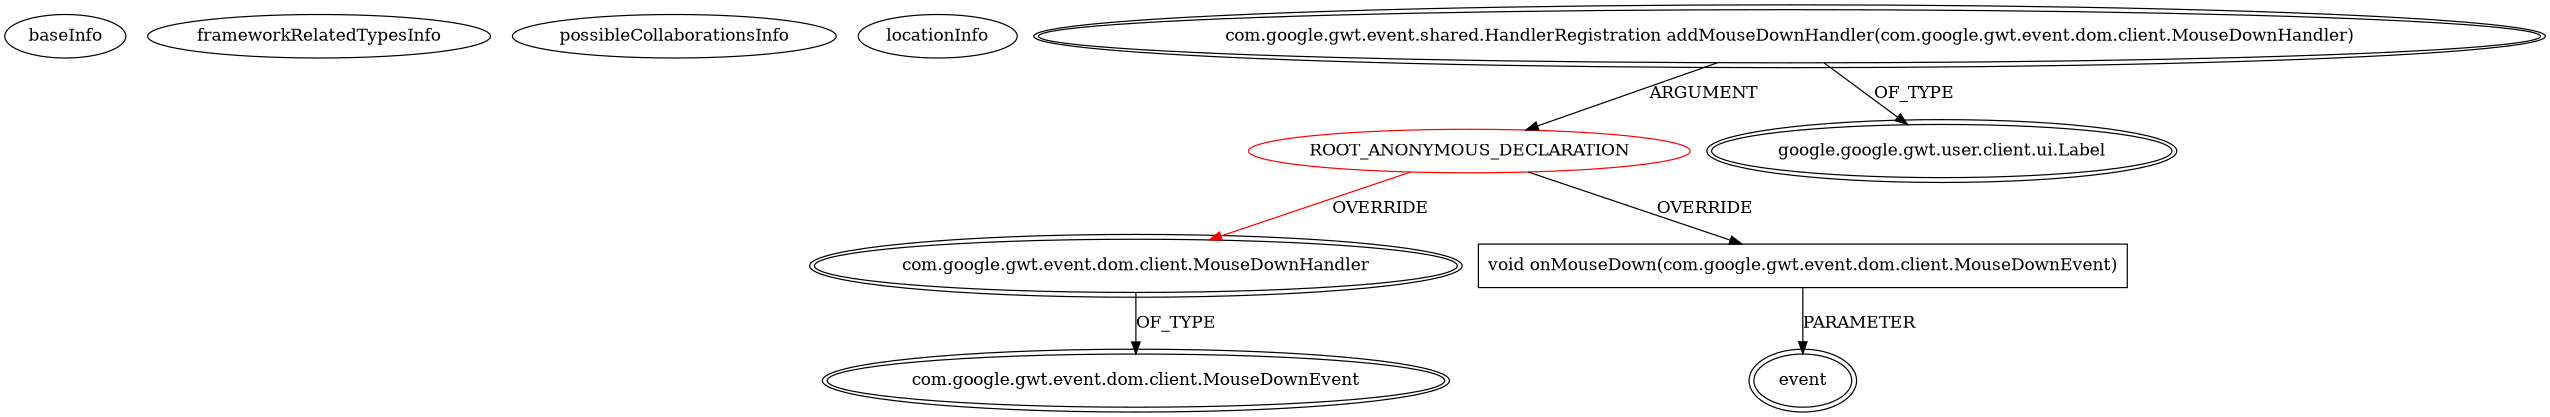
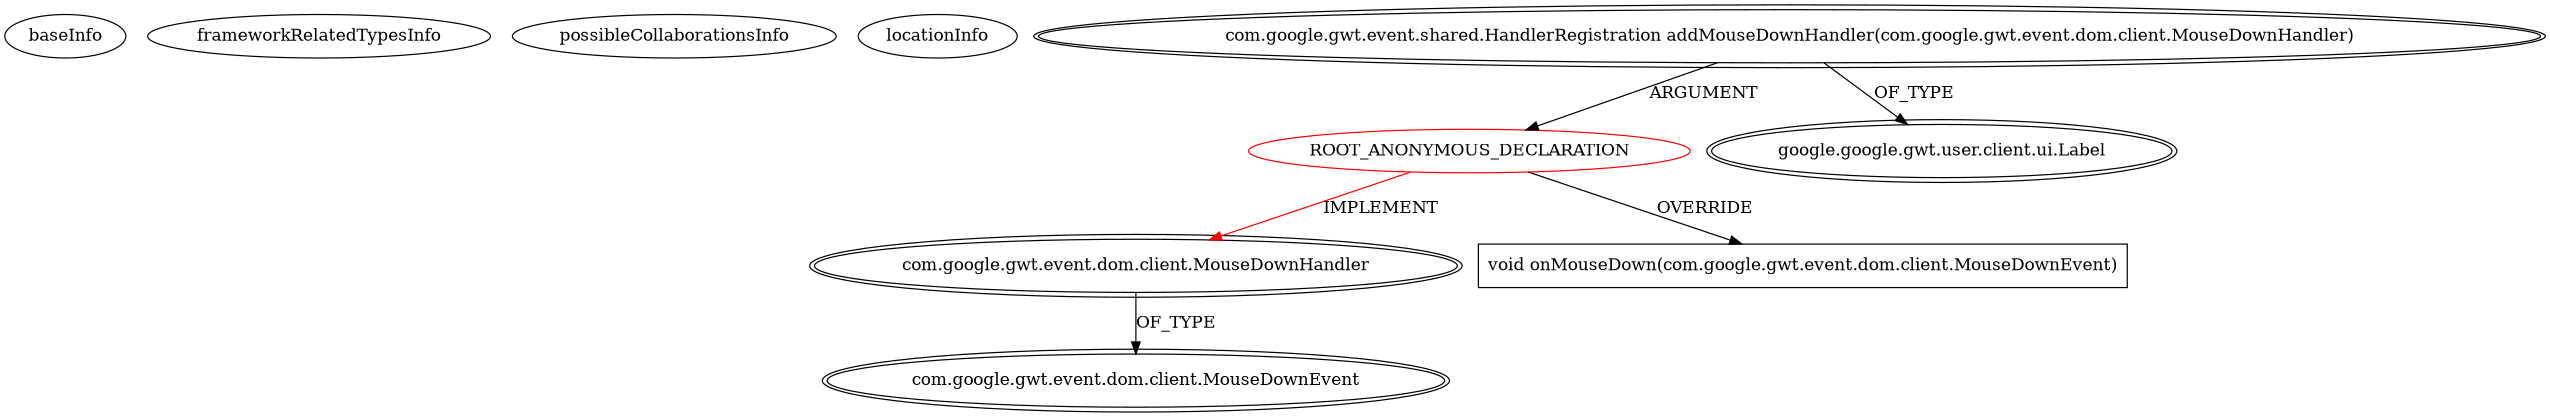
(1381, 208) -> (1381, 208)
(1803, 381) -> none
